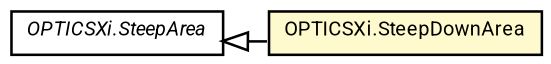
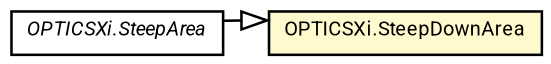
(257, 41) -> (232, 21)
